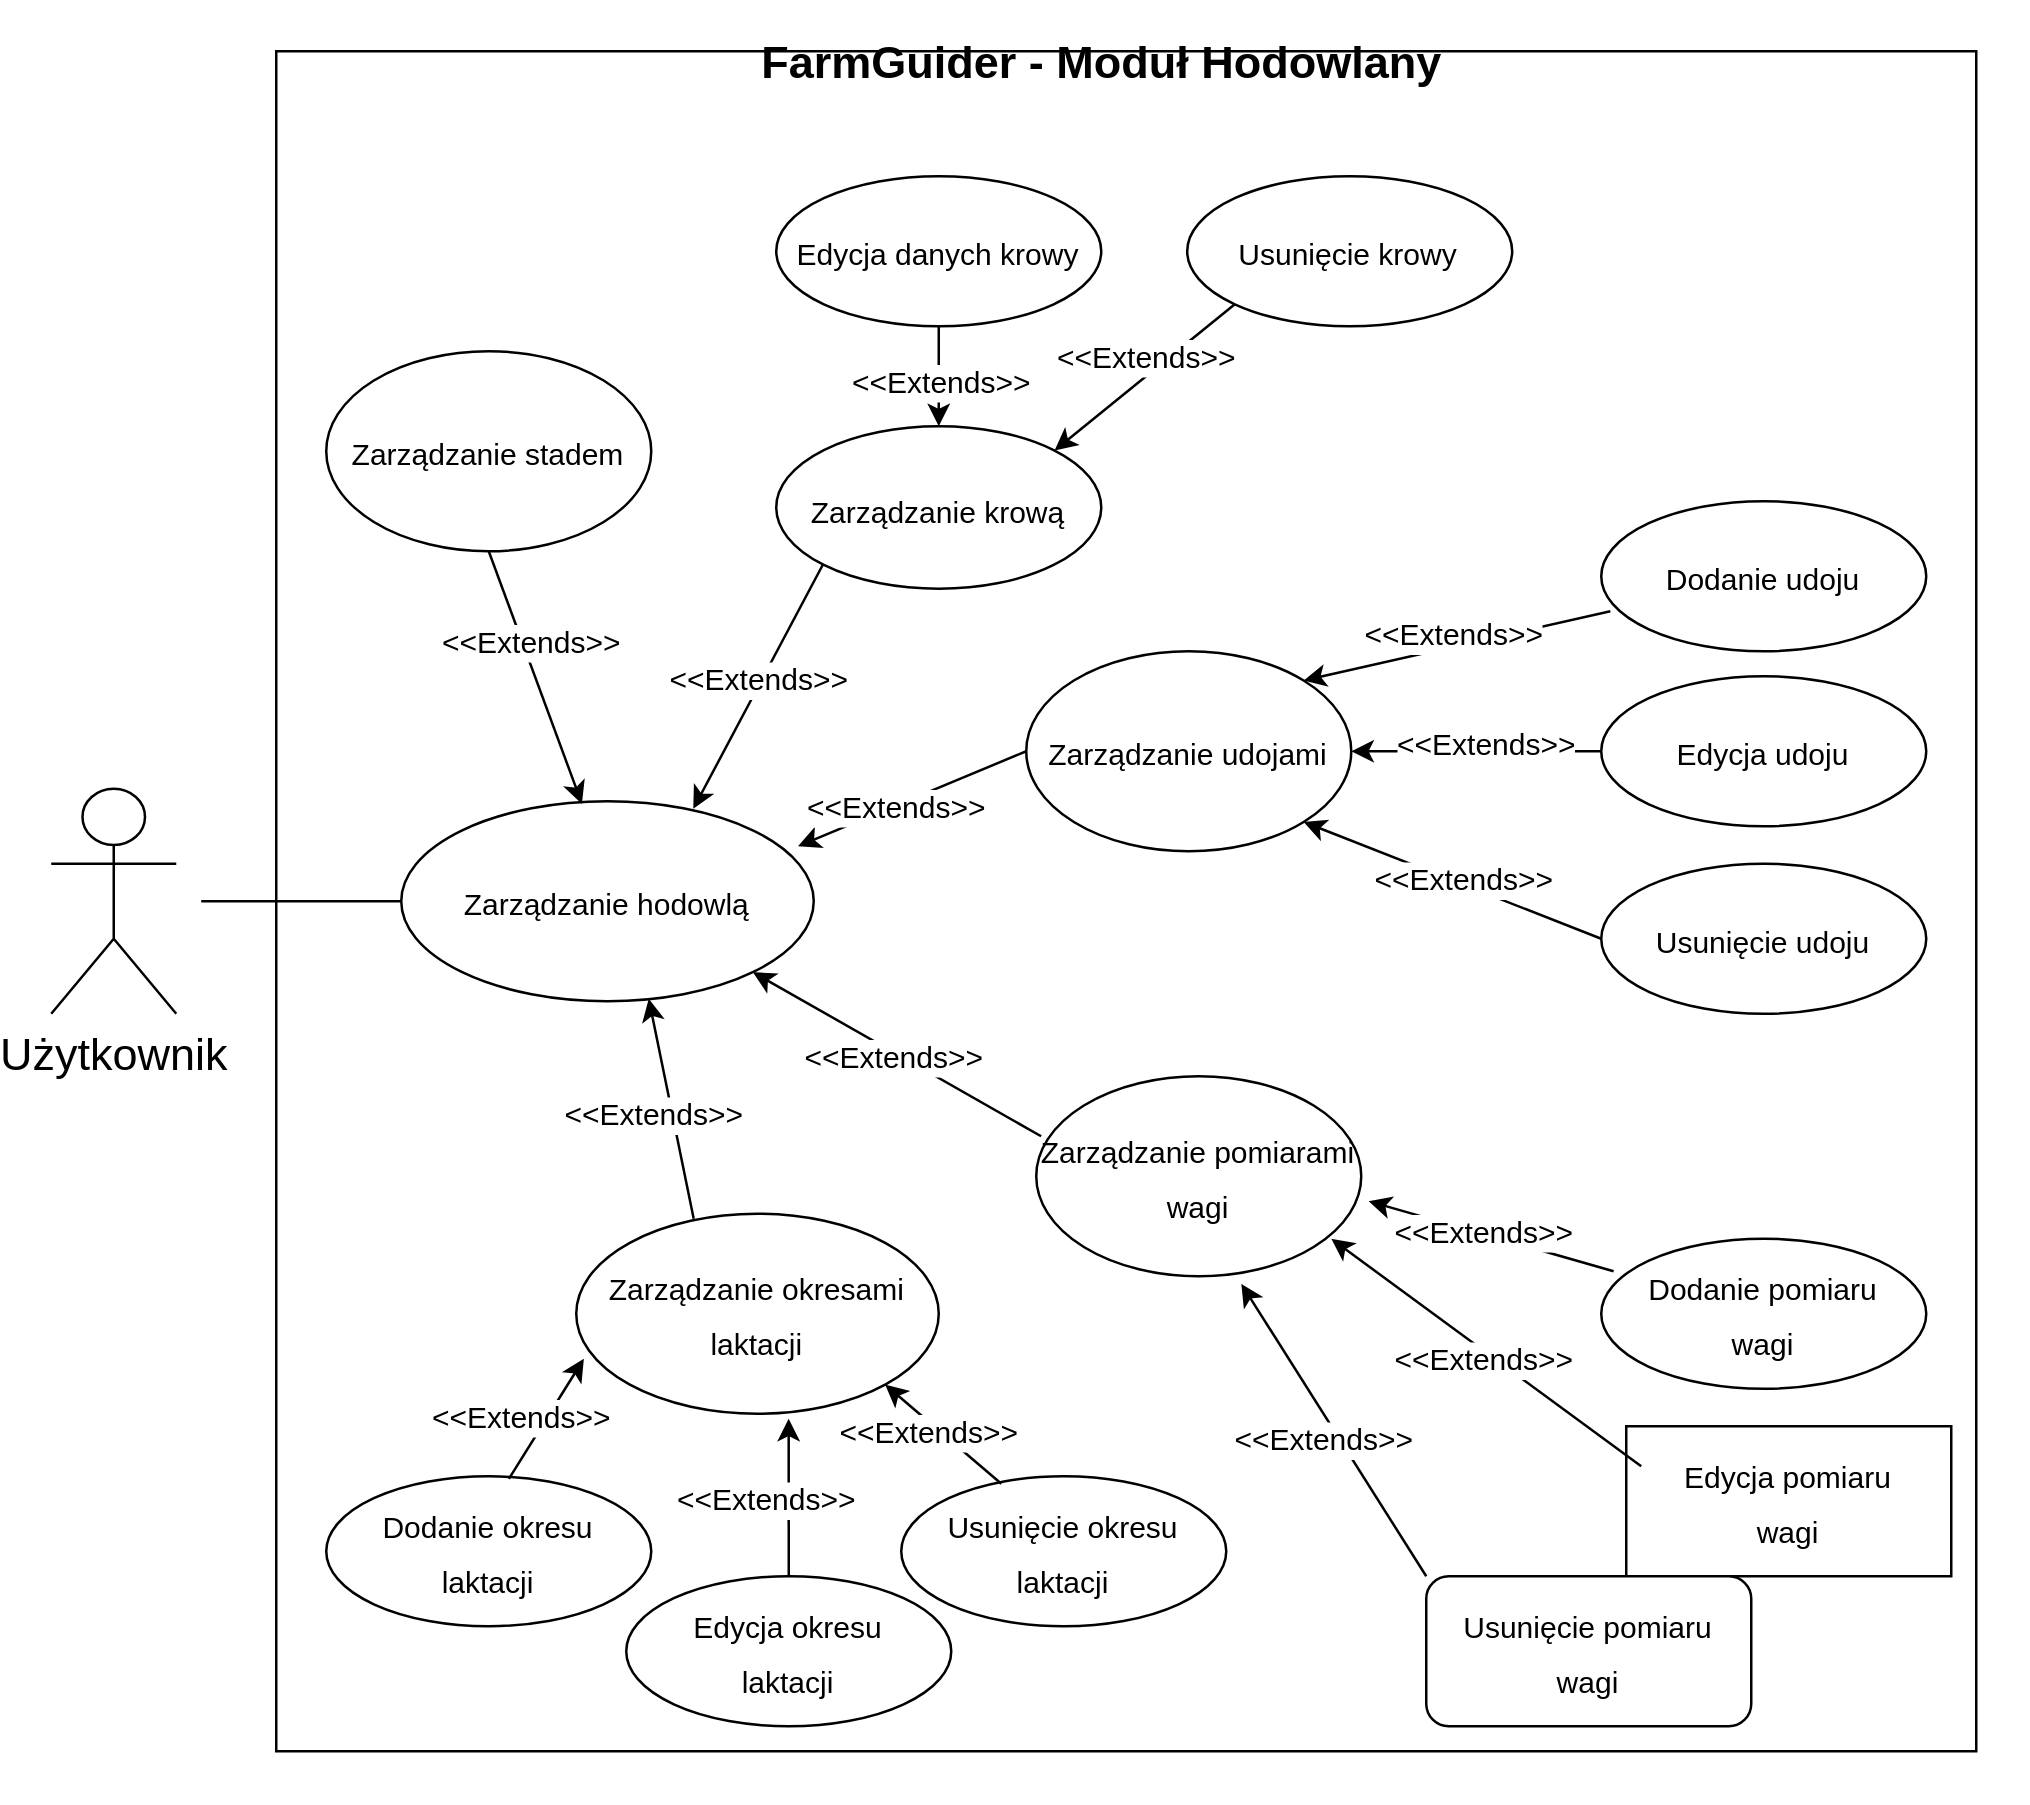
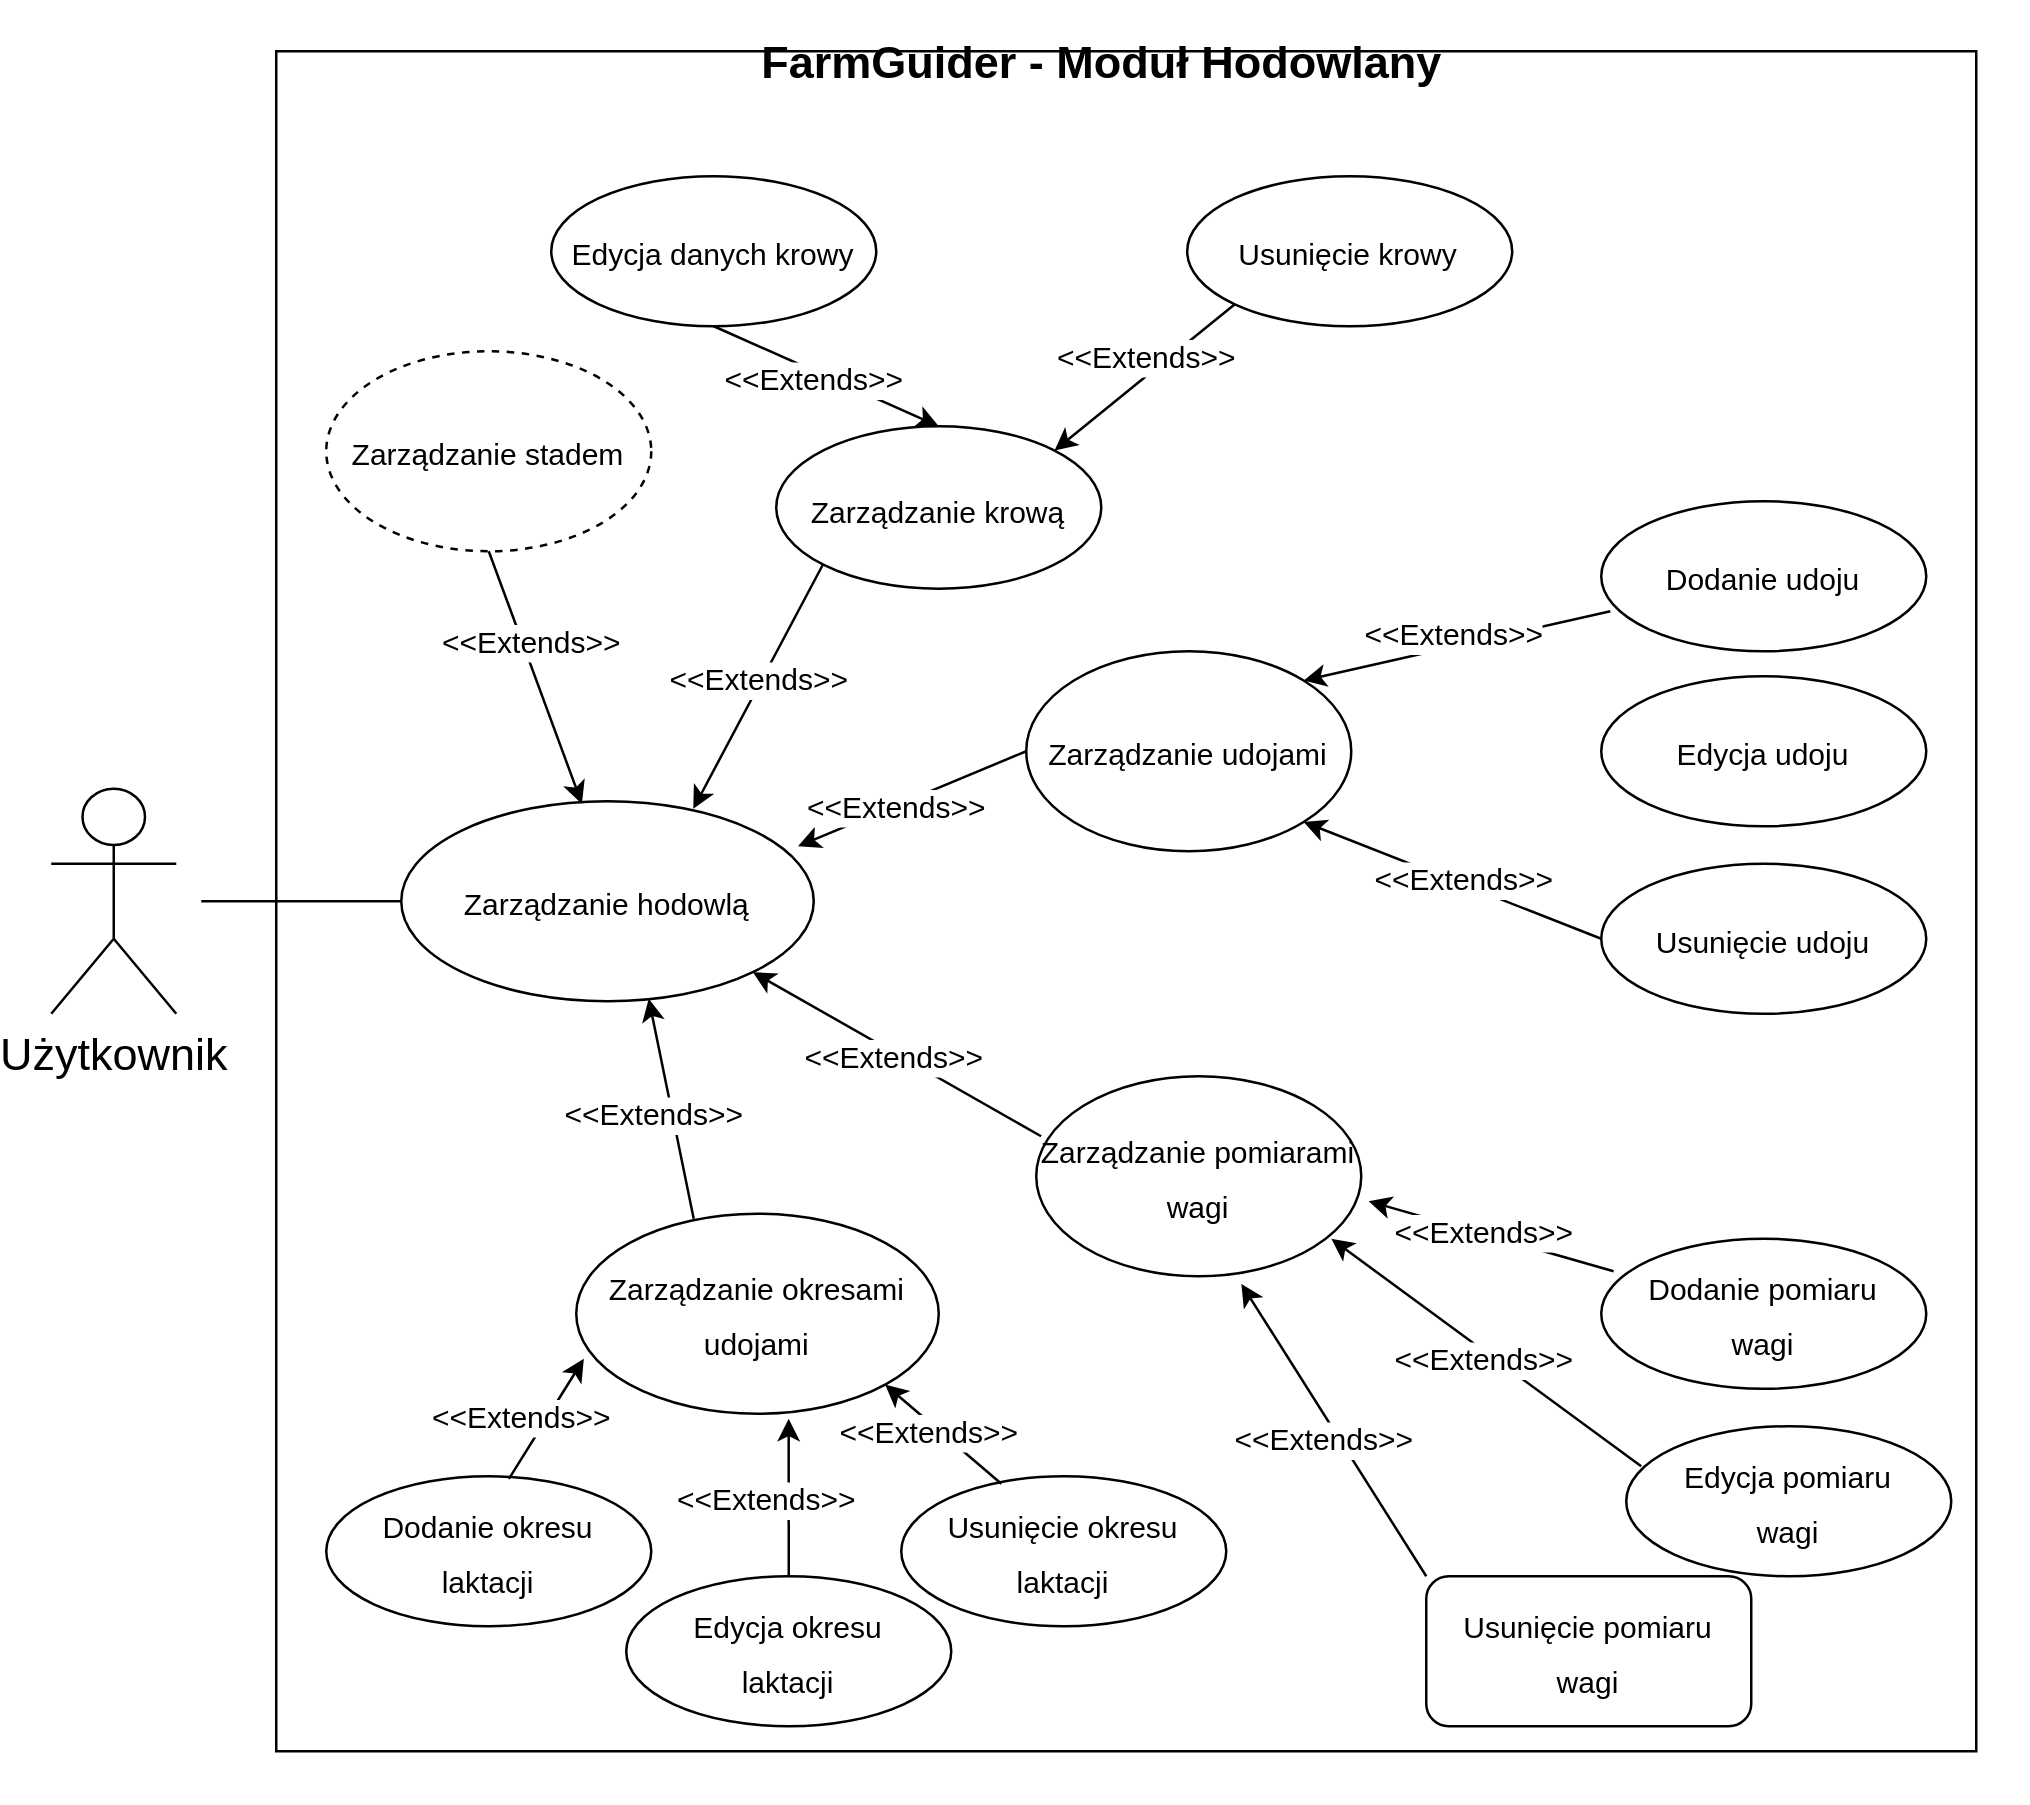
(939, 251) -> (714, 251)
(489, 451) -> (489, 451)
(1484, 751) -> none
(758, 1314) -> (758, 1314)
(1789, 1501) -> (1789, 1501)
